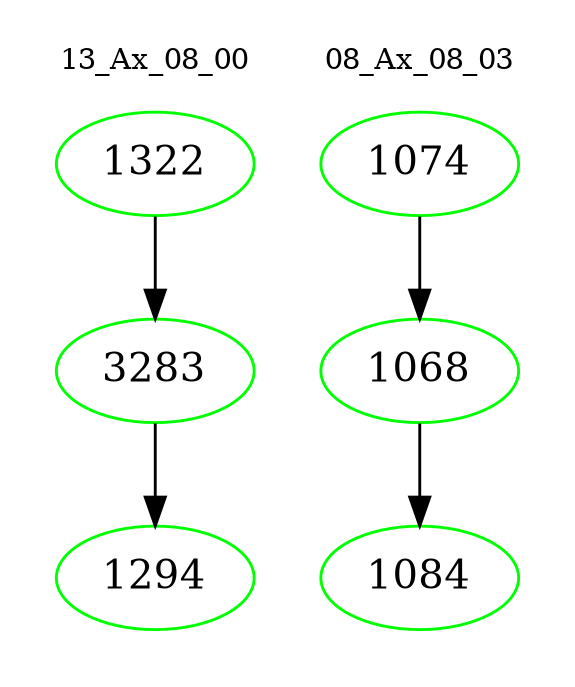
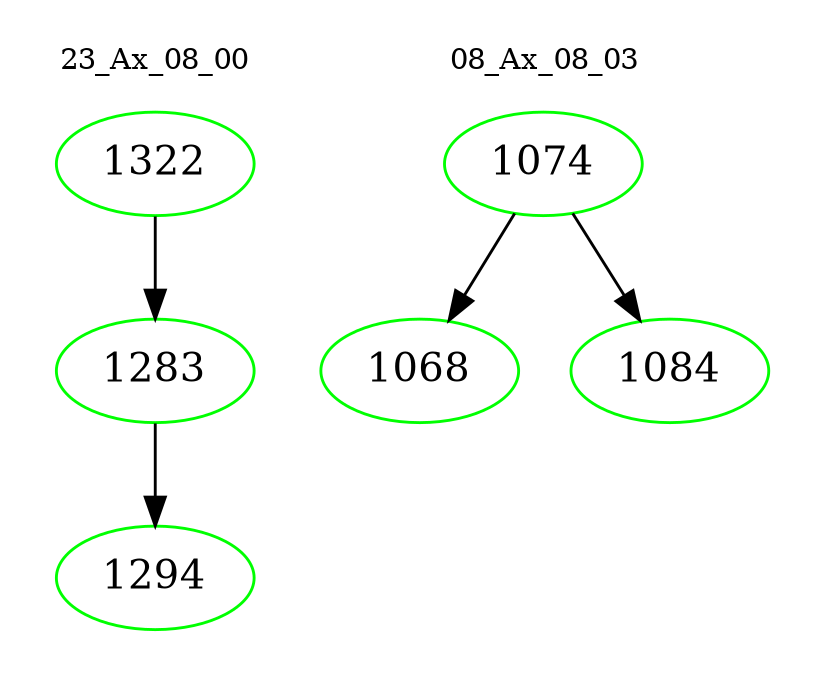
(155, 62) -> (155, 62)
(155, 371) -> (155, 371)
(420, 460) -> (598, 254)
